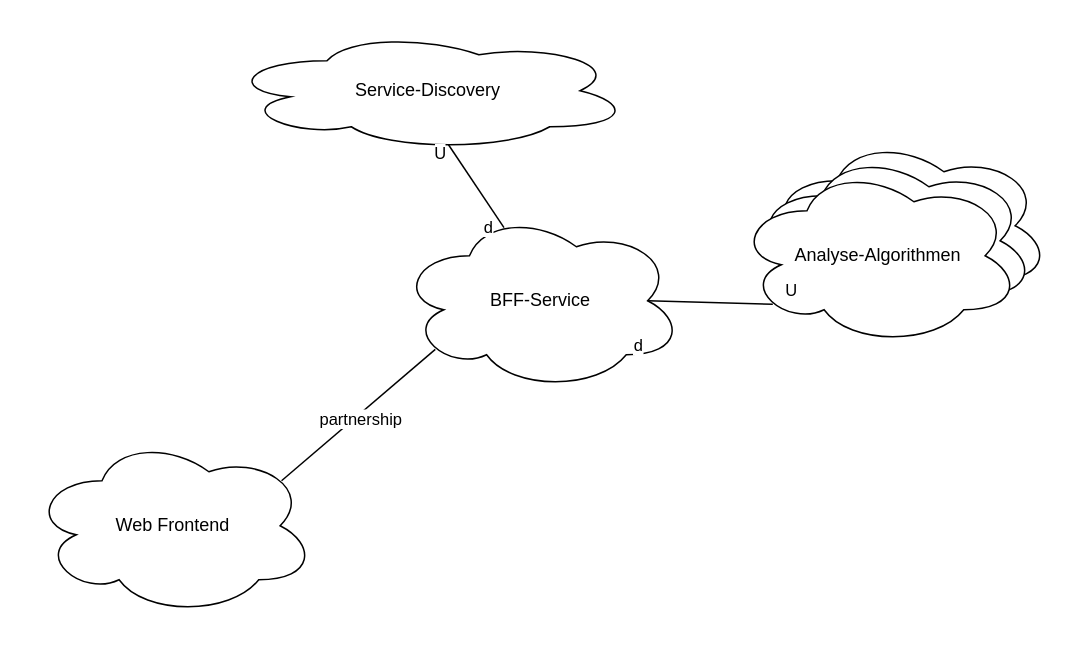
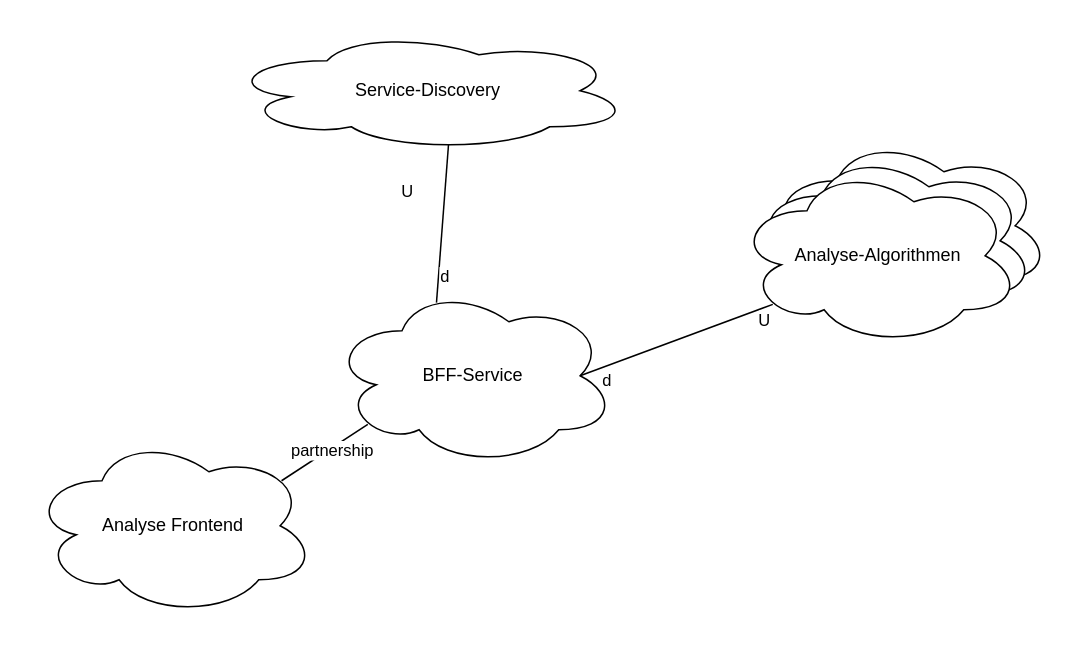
(541, 301) -> (473, 376)
(173, 526) -> (173, 526)
